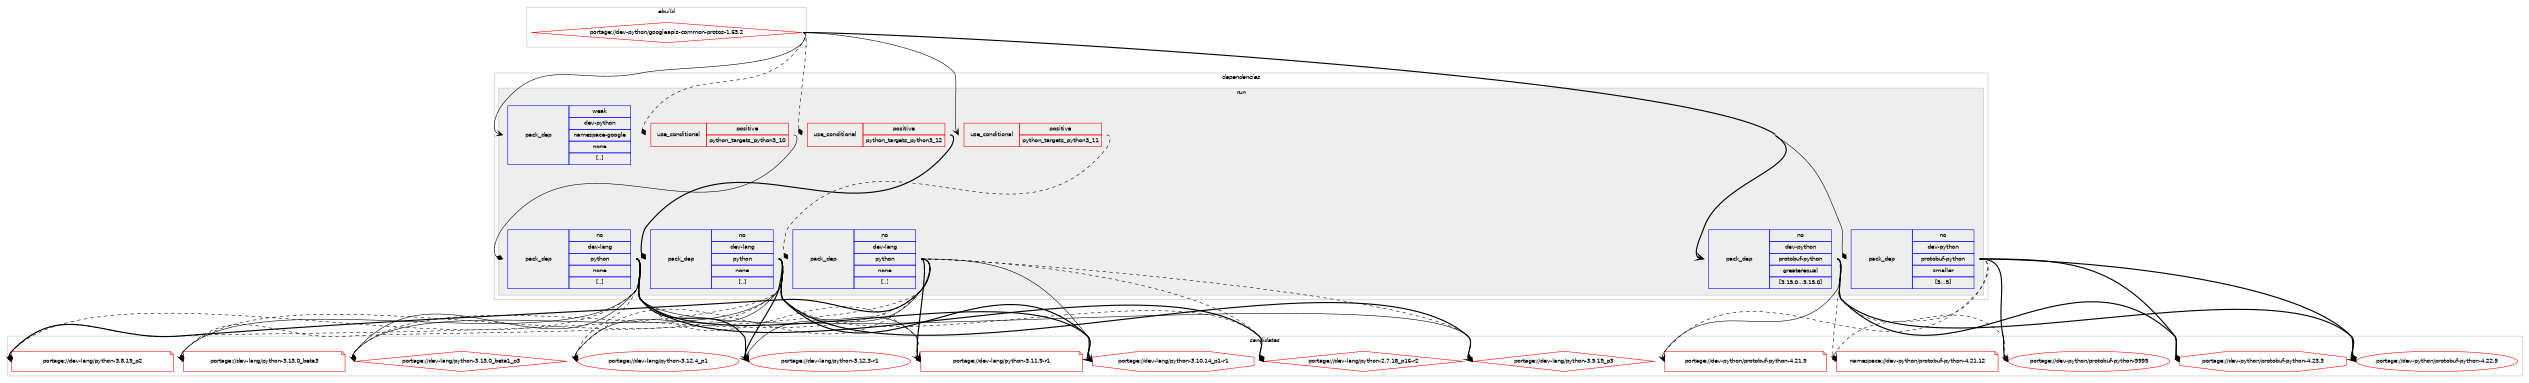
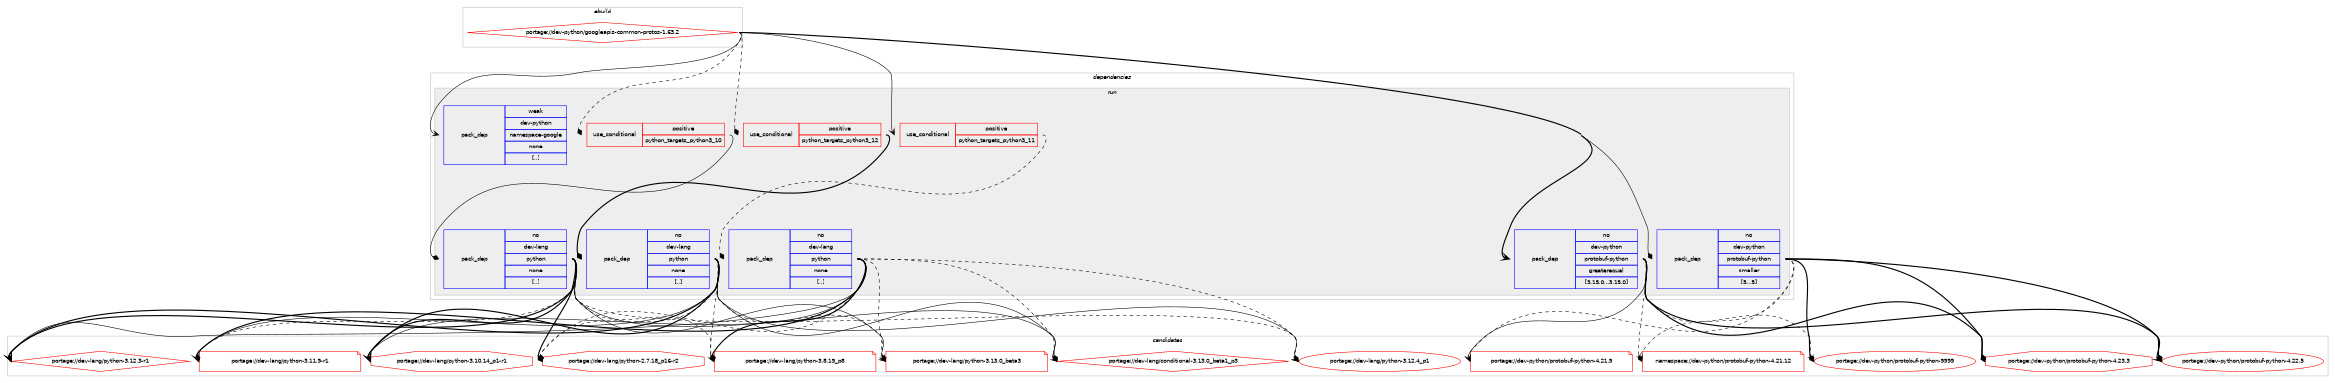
(93, 361) -> (795, 361)
(461, 361) -> (1173, 361)
(830, 361) -> (100, 361)
(1364, 361) -> (623, 361)
(1564, 361) -> none
